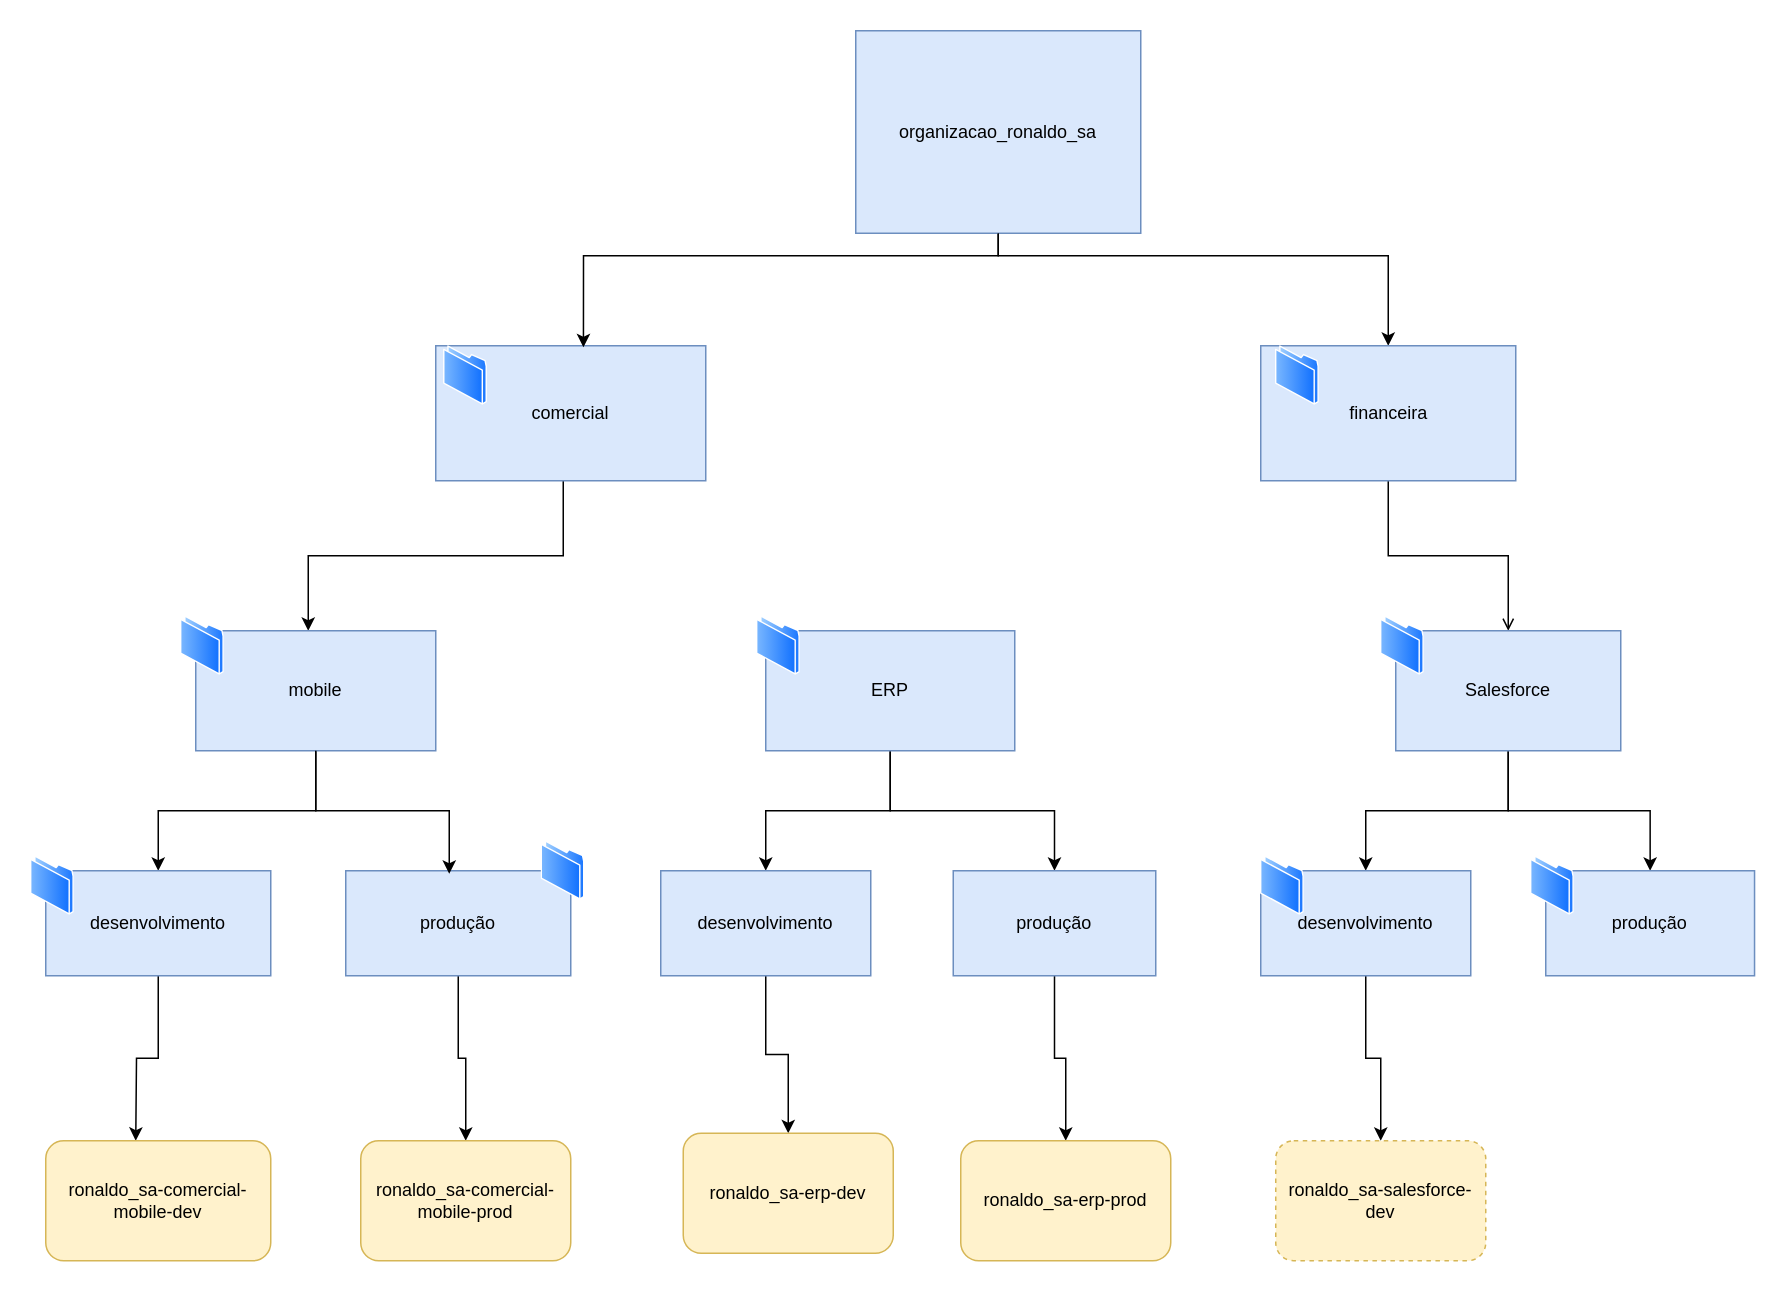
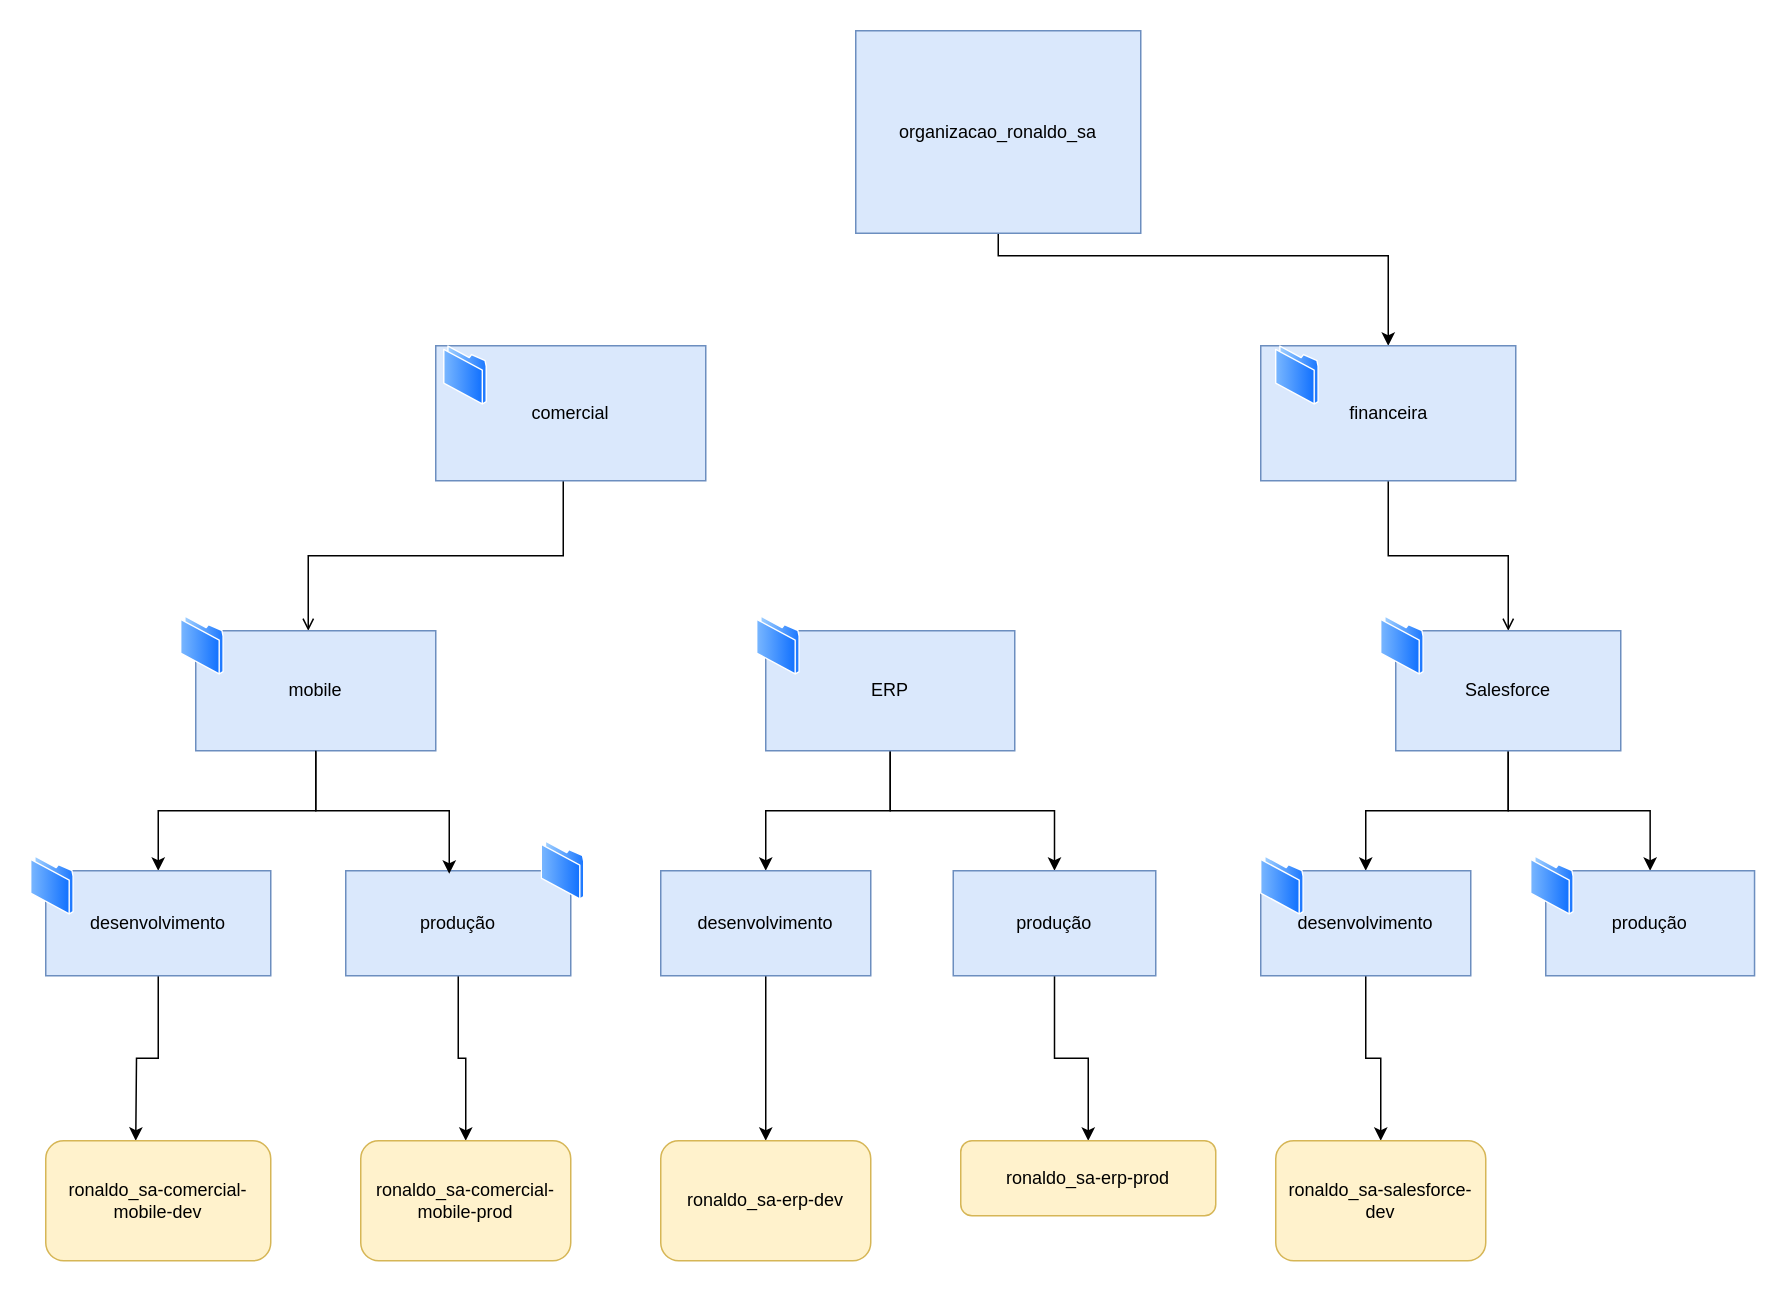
(750, 256) -> none
(308, 619) -> (308, 621)
(788, 1193) -> (766, 1201)
(1066, 1201) -> (1088, 1178)
(1381, 1201) -> (1381, 1201)
